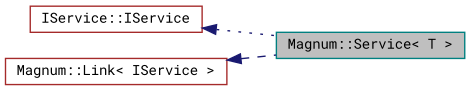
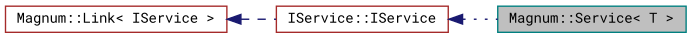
(259, 57) -> (259, 19)
